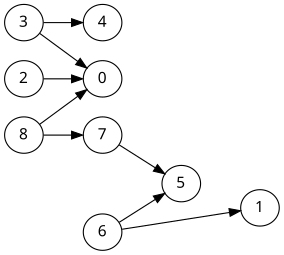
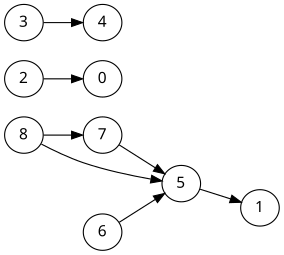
(59, 47) -> none
(59, 110) -> (95, 166)
(176, 221) -> (215, 194)
